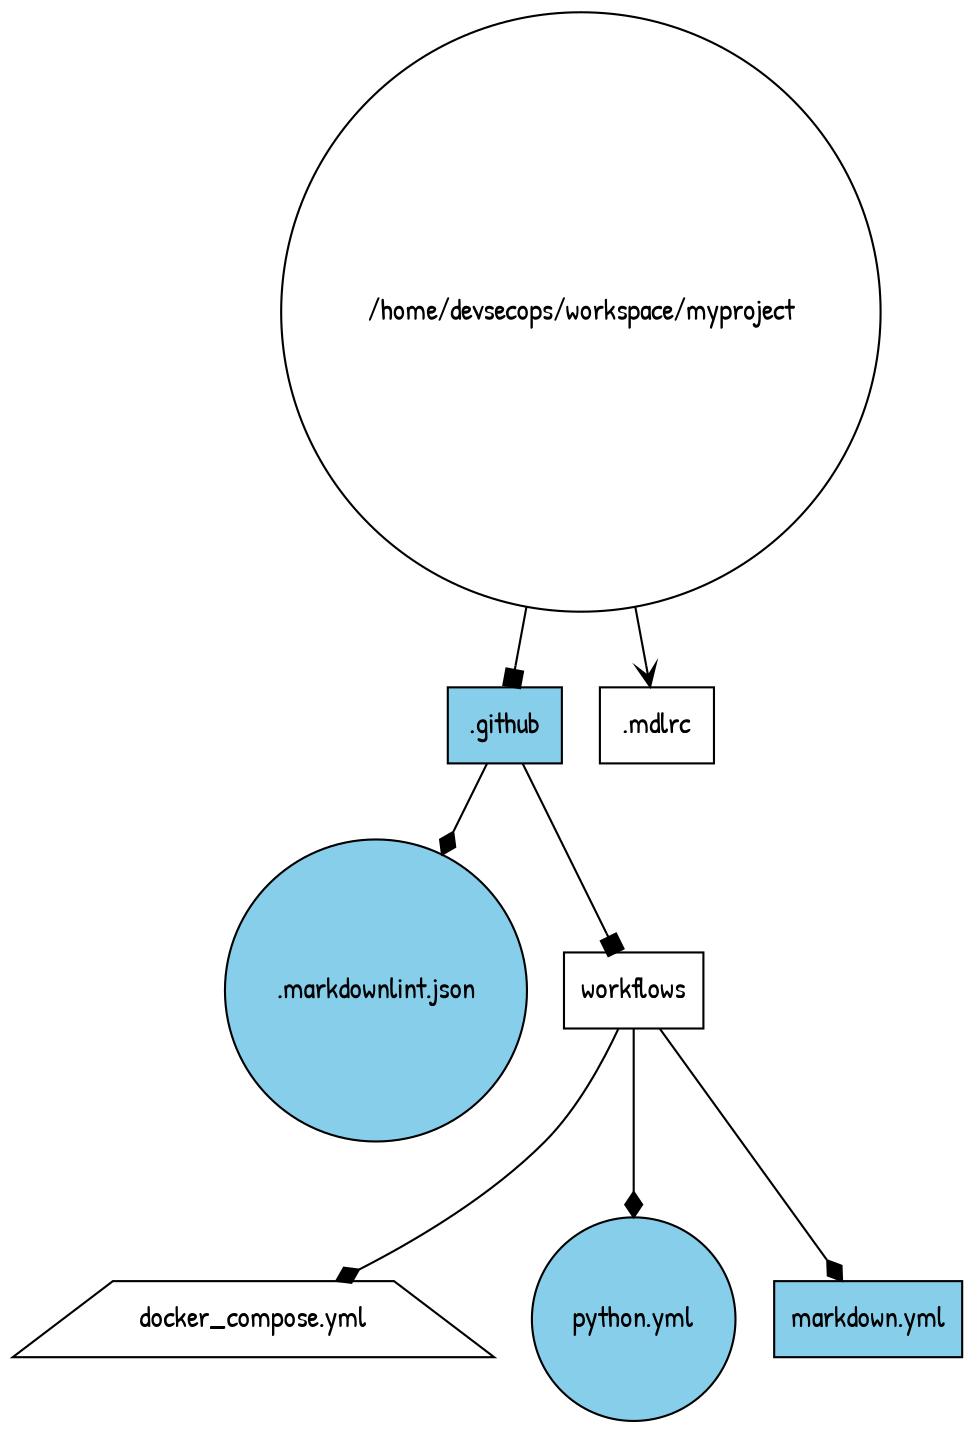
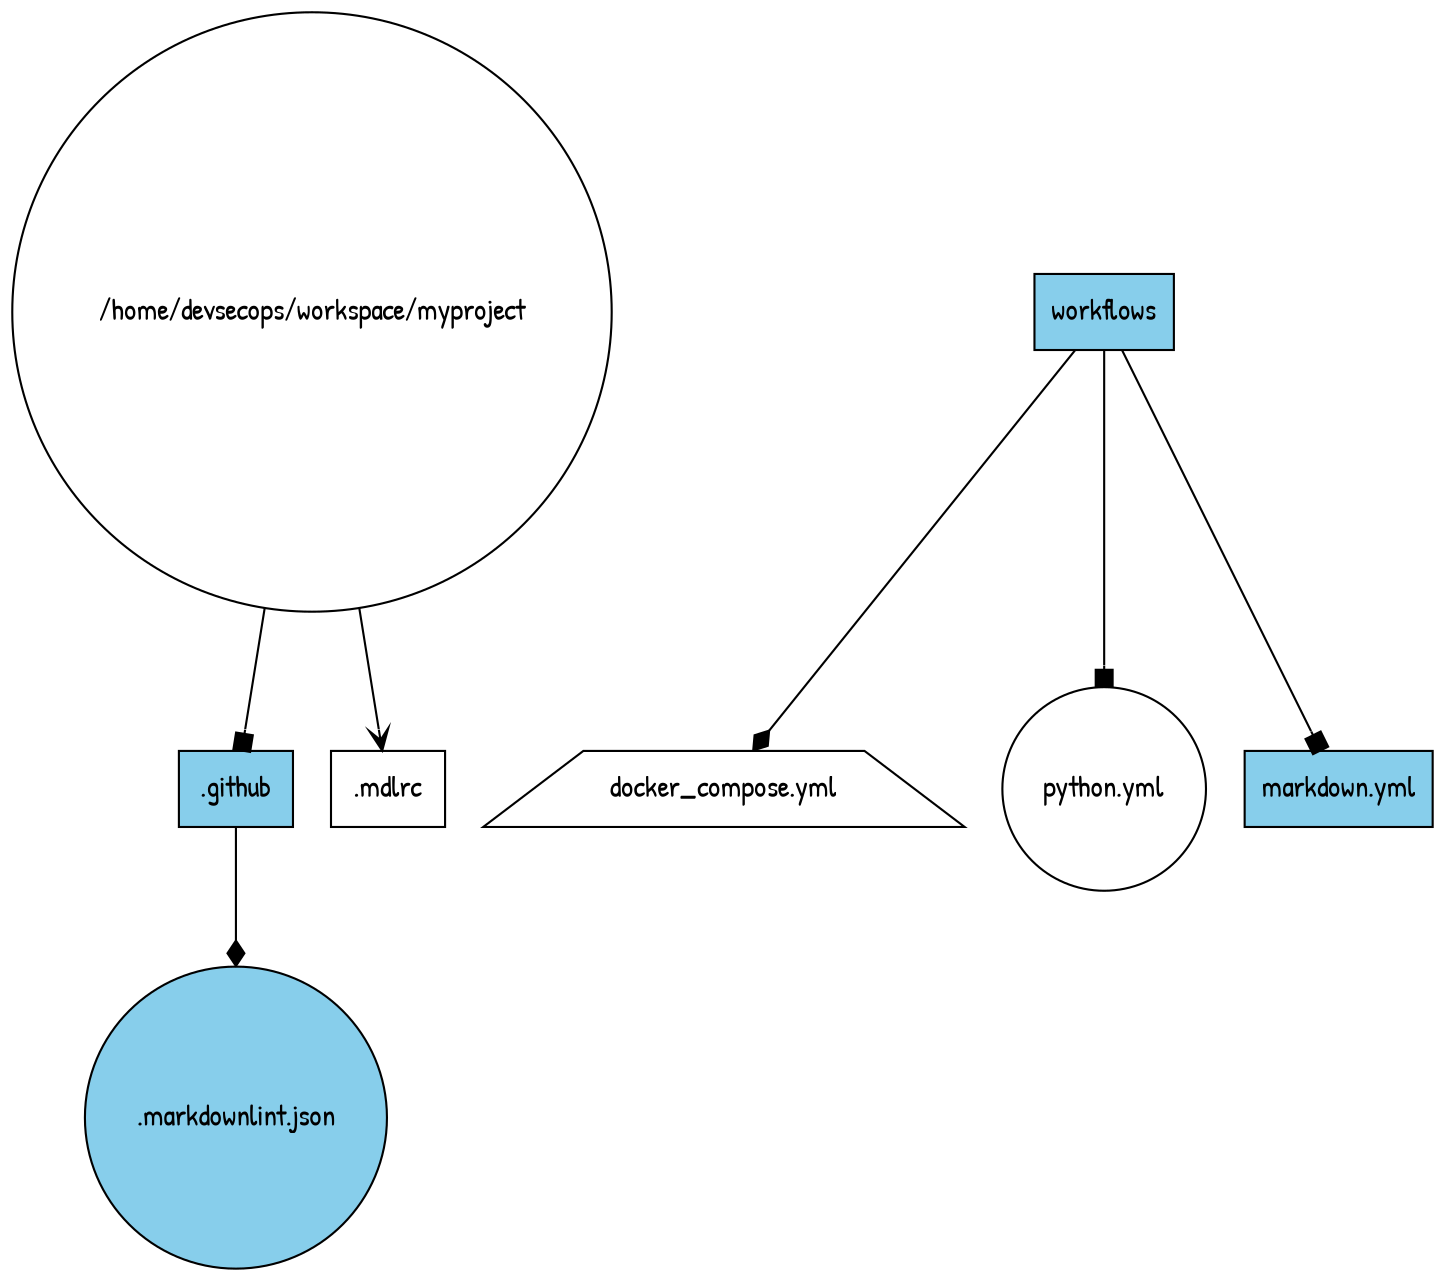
(565, 849) -> none
(634, 990) -> (1104, 312)
(634, 1110) -> (1104, 508)
(743, 1144) -> (1217, 541)
(634, 1319) -> (1104, 789)
